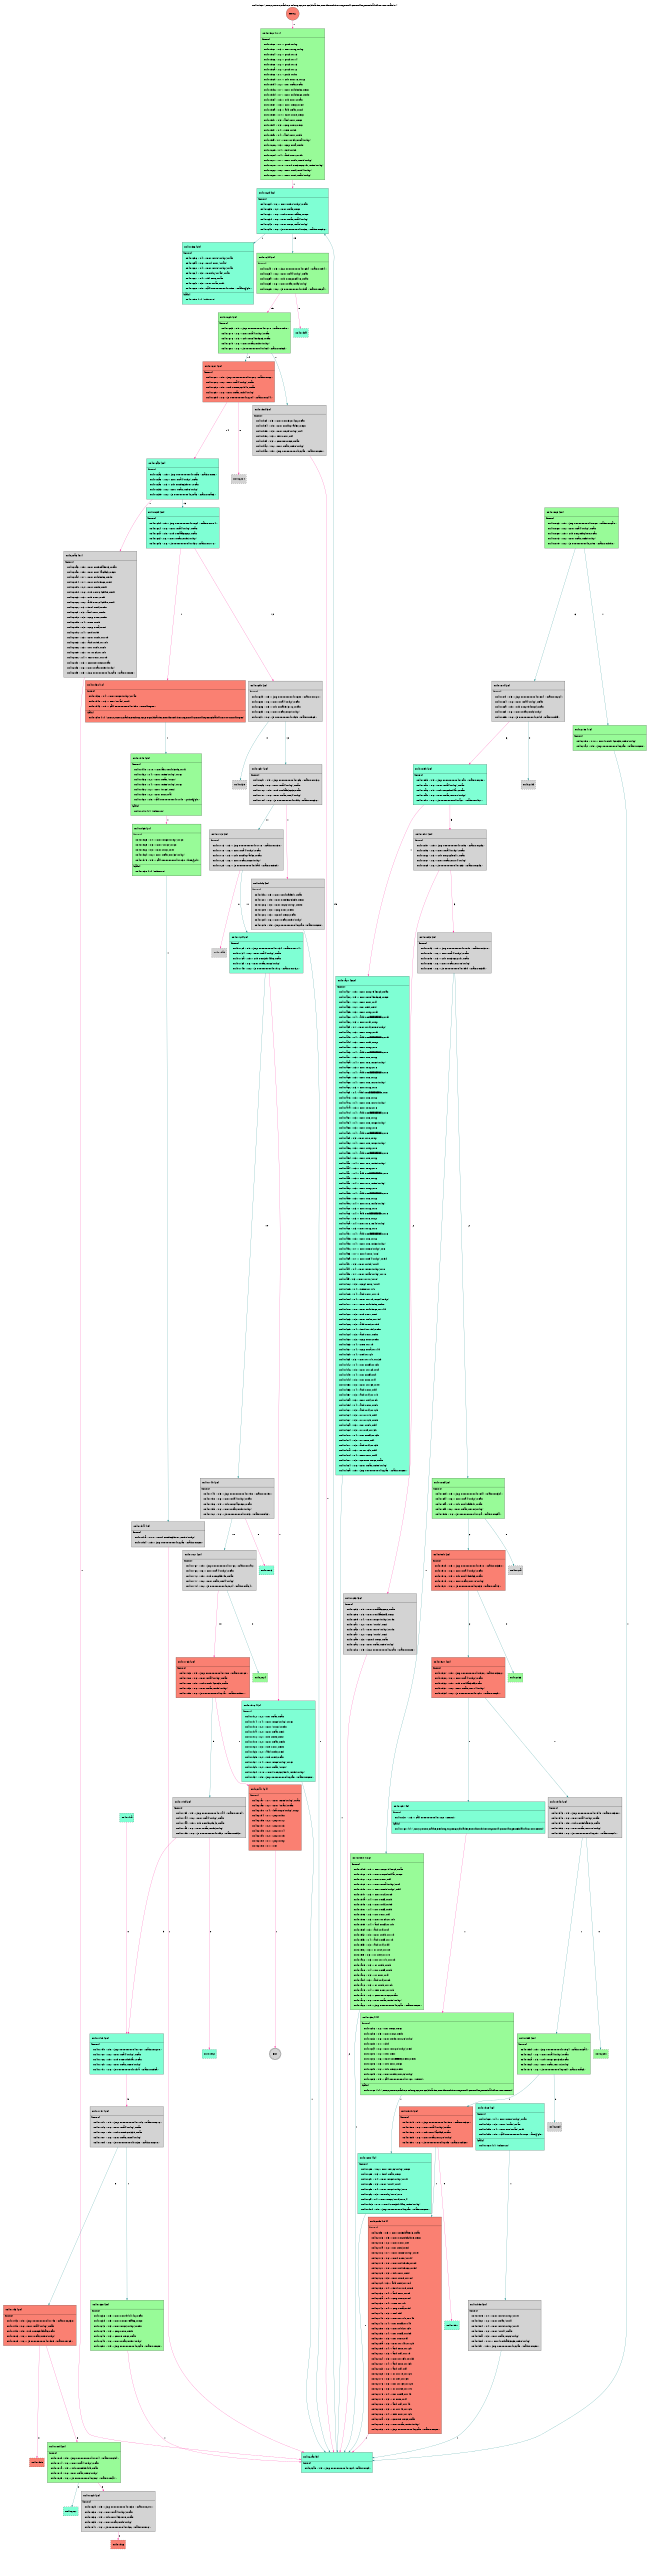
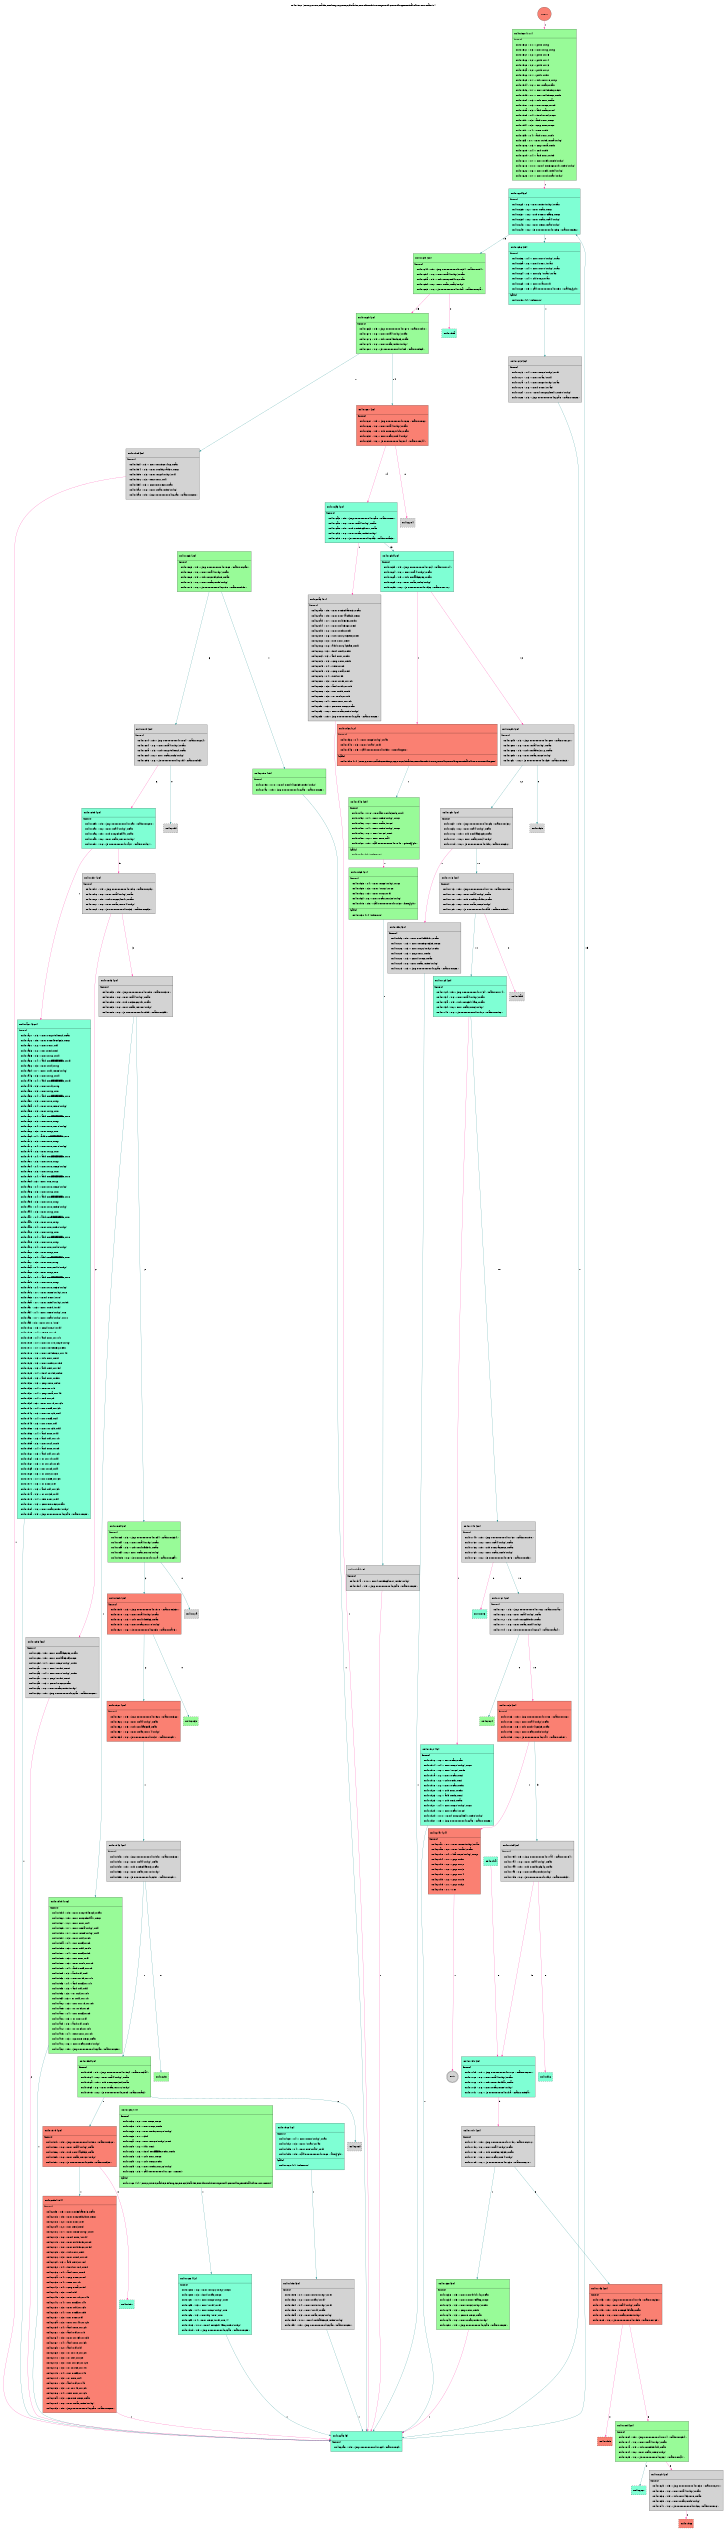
(293, 14) -> (544, 14)
none -> (545, 379)
(468, 1818) -> none
